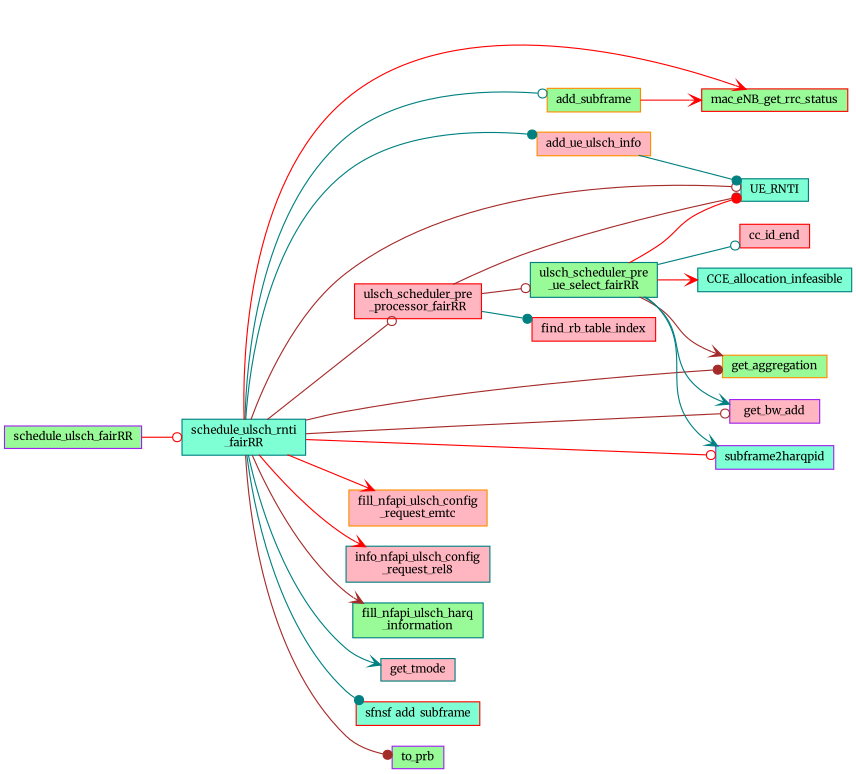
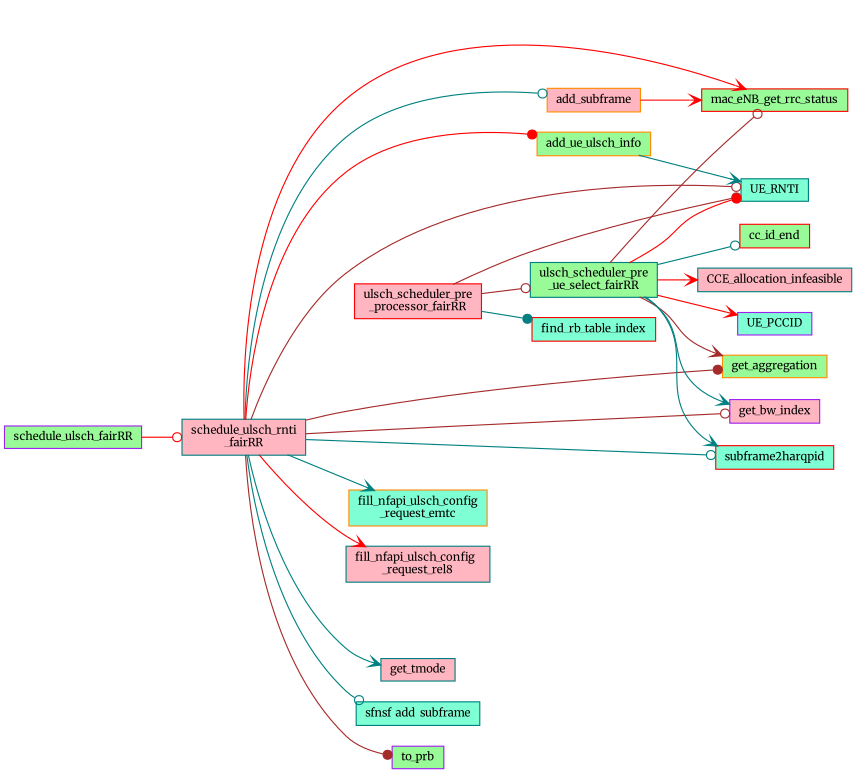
(594, 100) -> (594, 100)
(594, 144) -> (594, 144)
(685, 167) -> (685, 167)
none -> (672, 195)
(316, 202) -> (316, 202)
(775, 236) -> (775, 236)
(775, 280) -> (775, 280)
none -> (775, 324)
(594, 329) -> (594, 329)
(328, 372) -> none
(775, 411) -> (775, 411)
(244, 437) -> (244, 437)
(506, 447) -> (506, 447)
(775, 457) -> (775, 457)
(326, 470) -> (326, 470)
(418, 508) -> (418, 508)
(418, 564) -> (418, 564)
(280, 586) -> (280, 586)
(418, 620) -> none
(418, 714) -> (418, 714)
